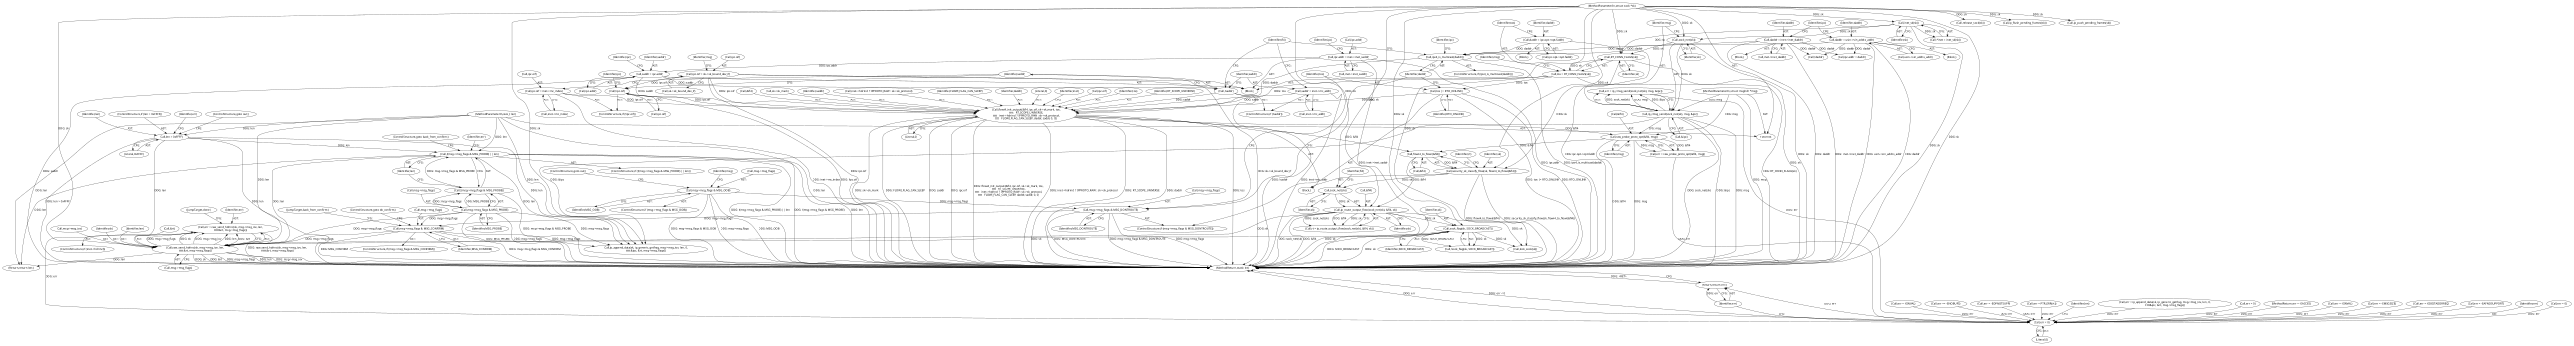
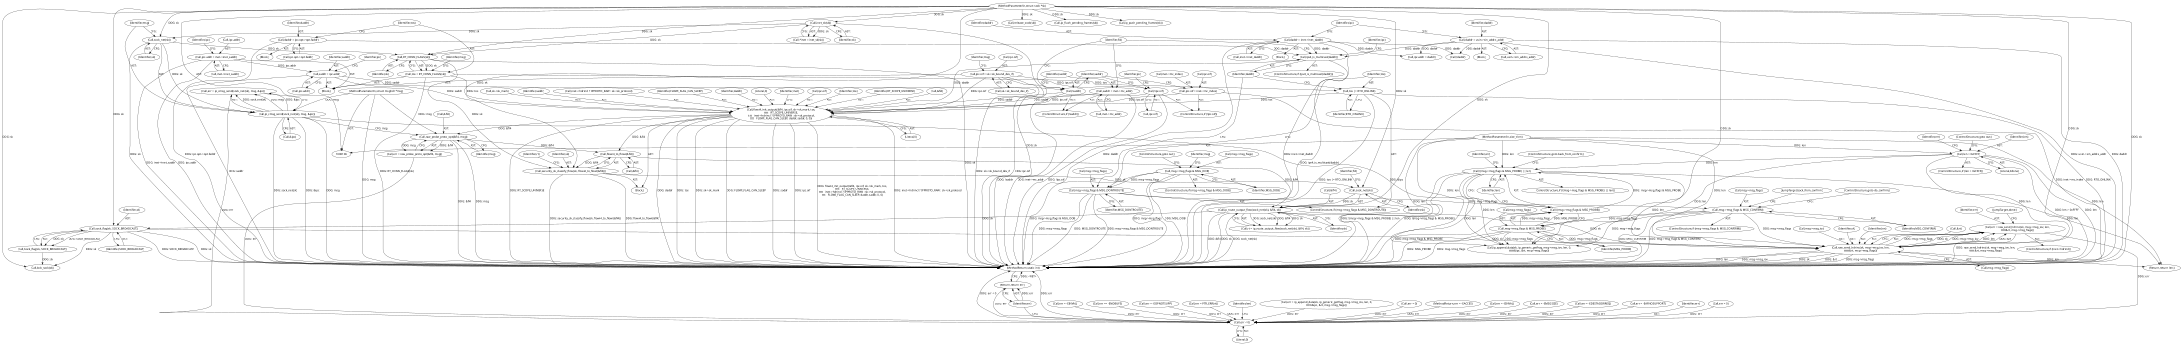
(552, 101) -> none
(156, 126) -> (1965, 162)
(134, 154) -> (2010, 171)
(441, 215) -> (1624, 216)
(1461, 220) -> (42, 258)
